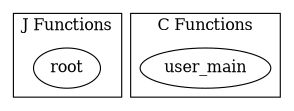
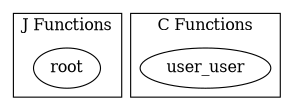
(205, 68) -> (205, 68)
